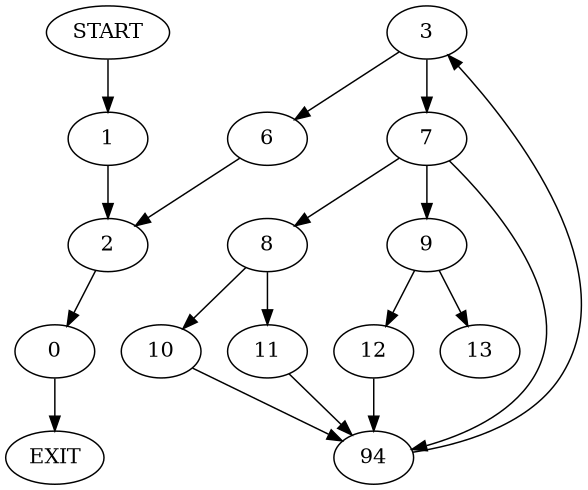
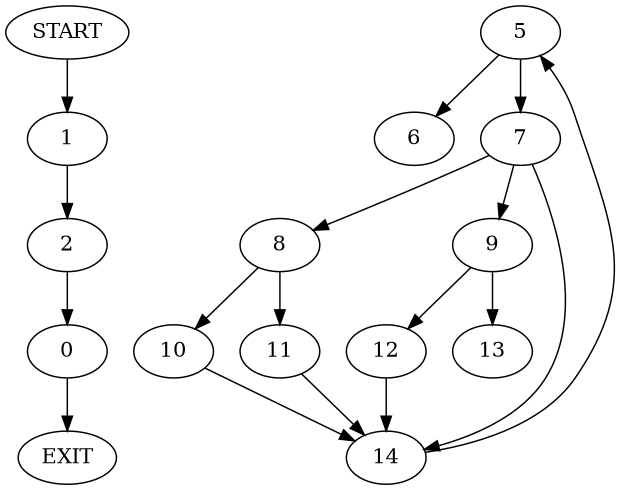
(427, 32) -> (521, 32)
(194, 188) -> none
(374, 458) -> (386, 458)
